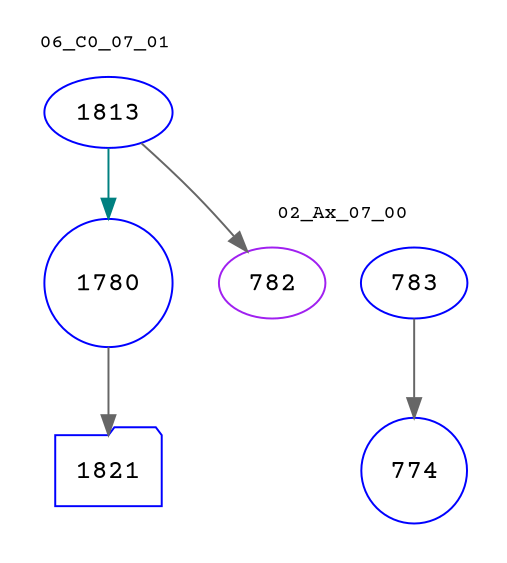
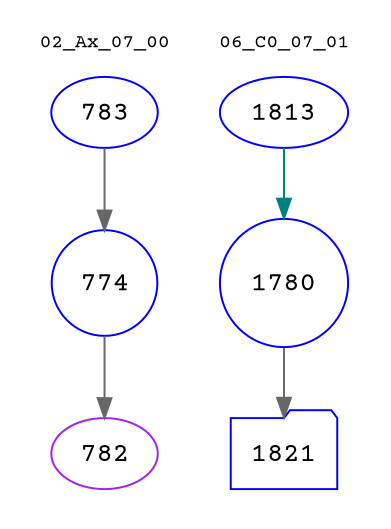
(175, 174) -> (105, 367)
